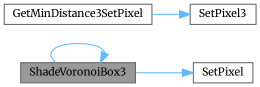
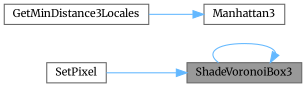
(78, 14) -> (76, 14)
(223, 14) -> (244, 14)
(159, 73) -> (141, 73)
